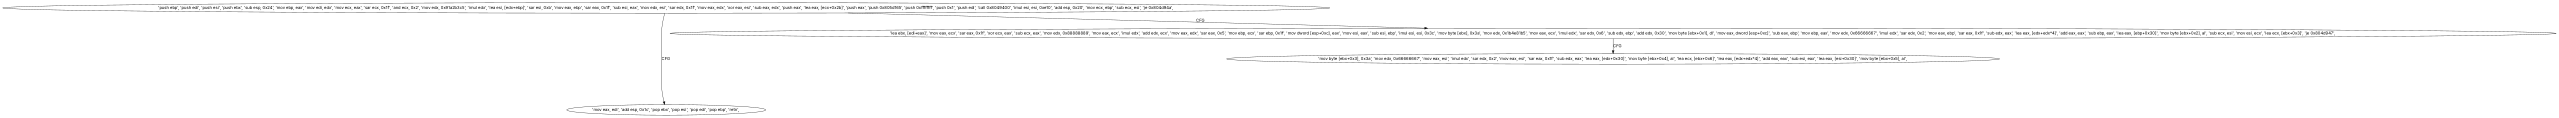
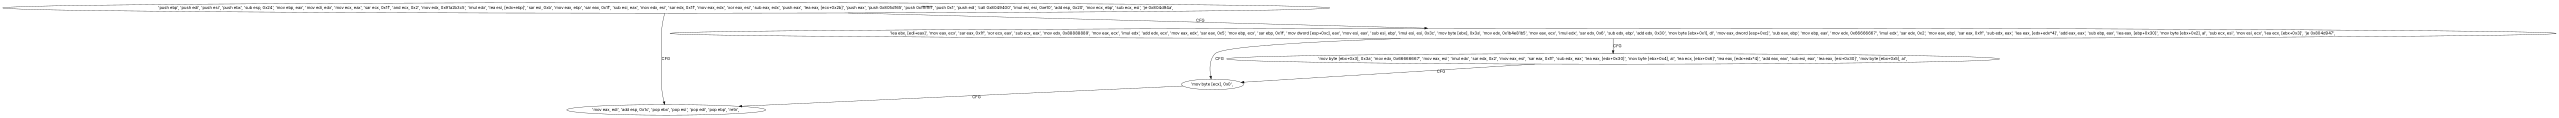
none -> (1213, 84)
